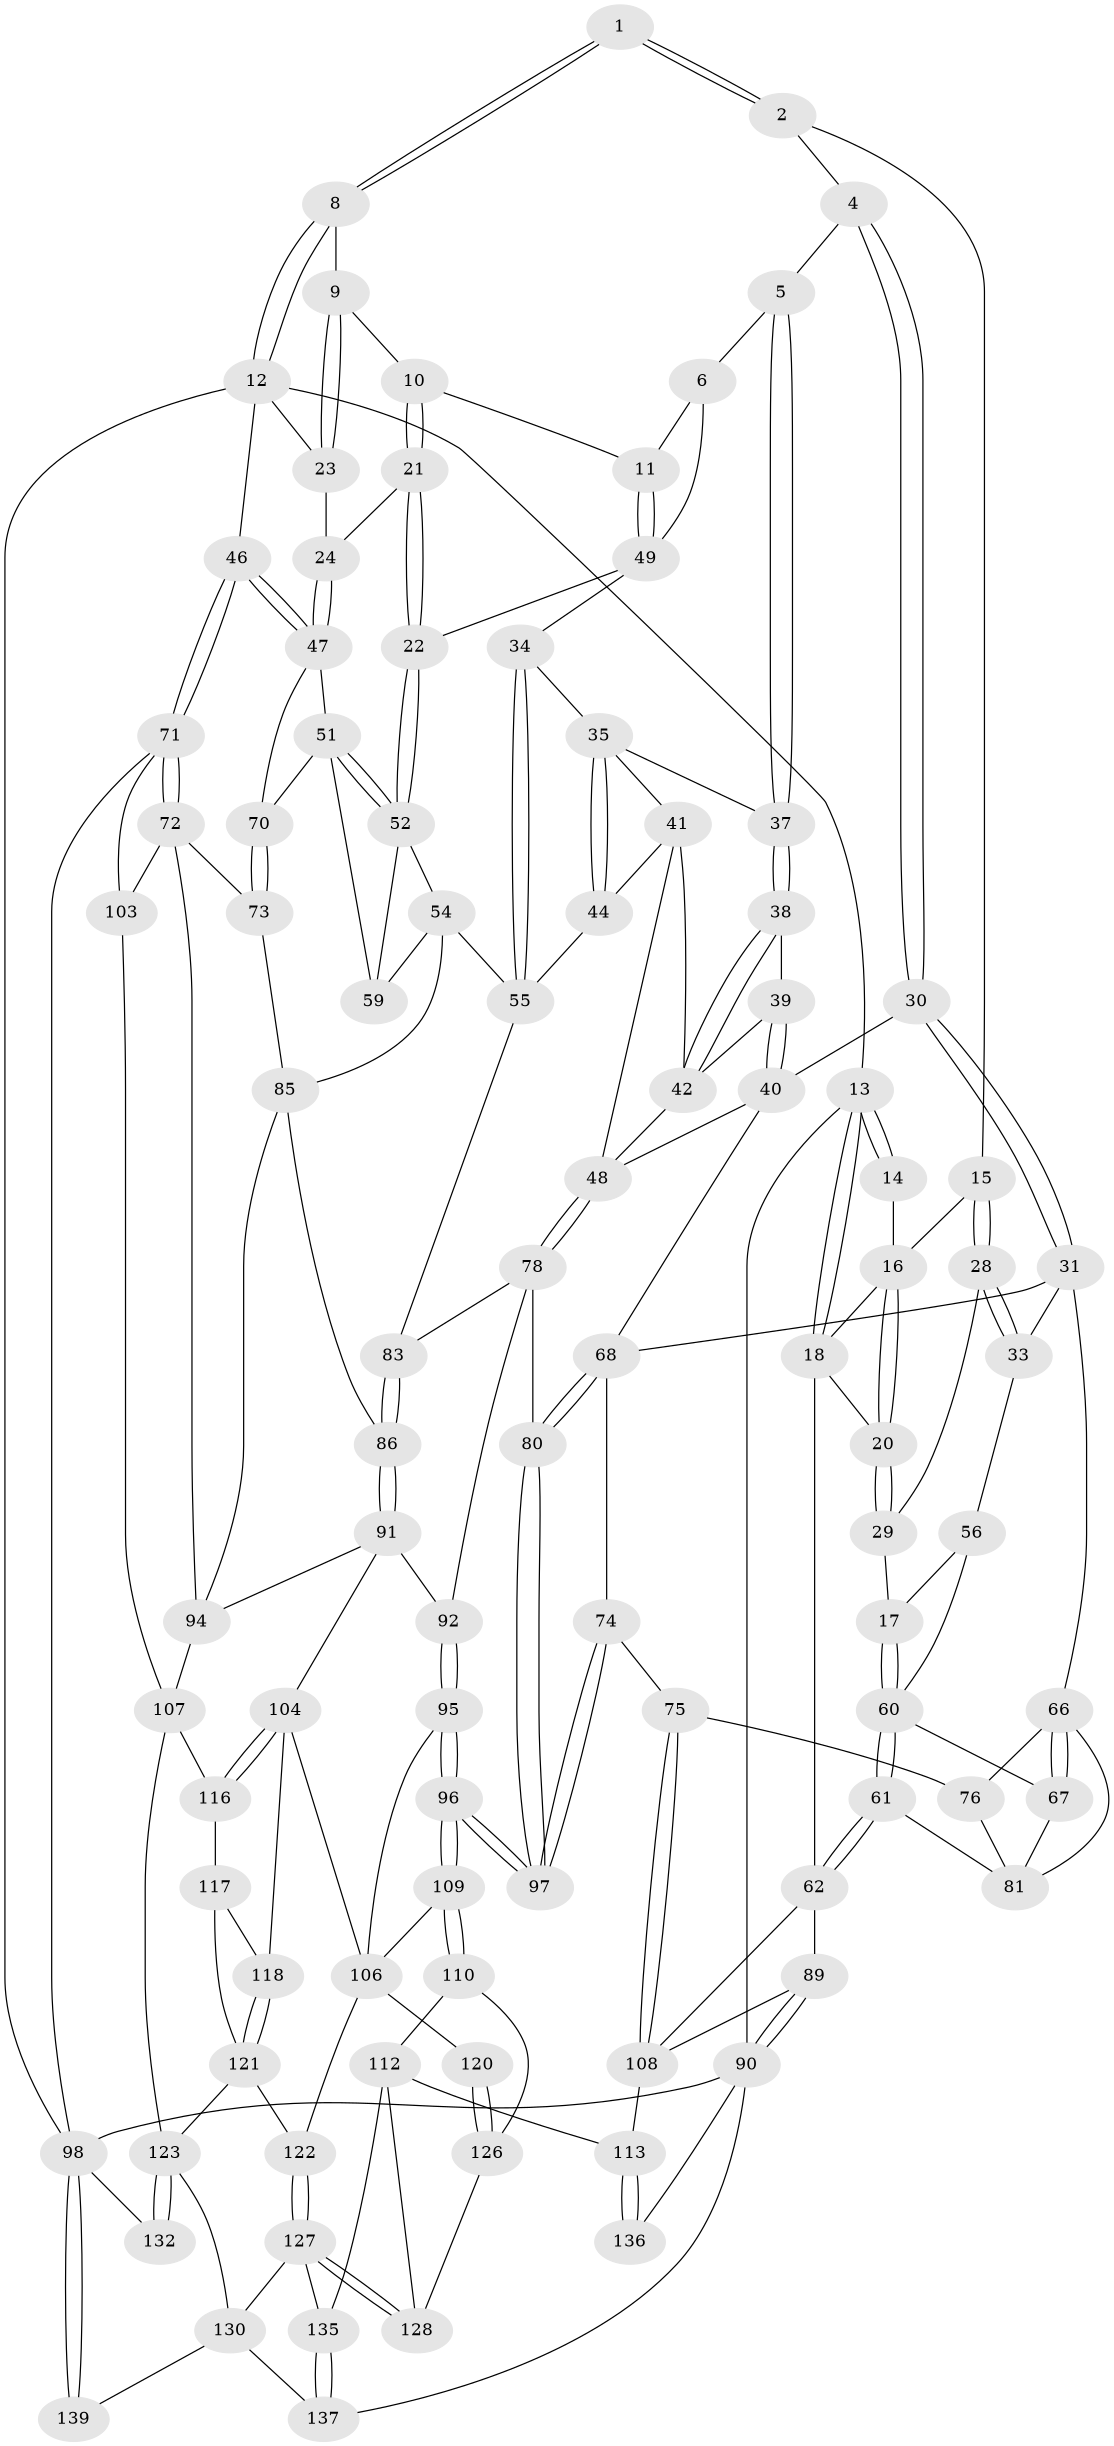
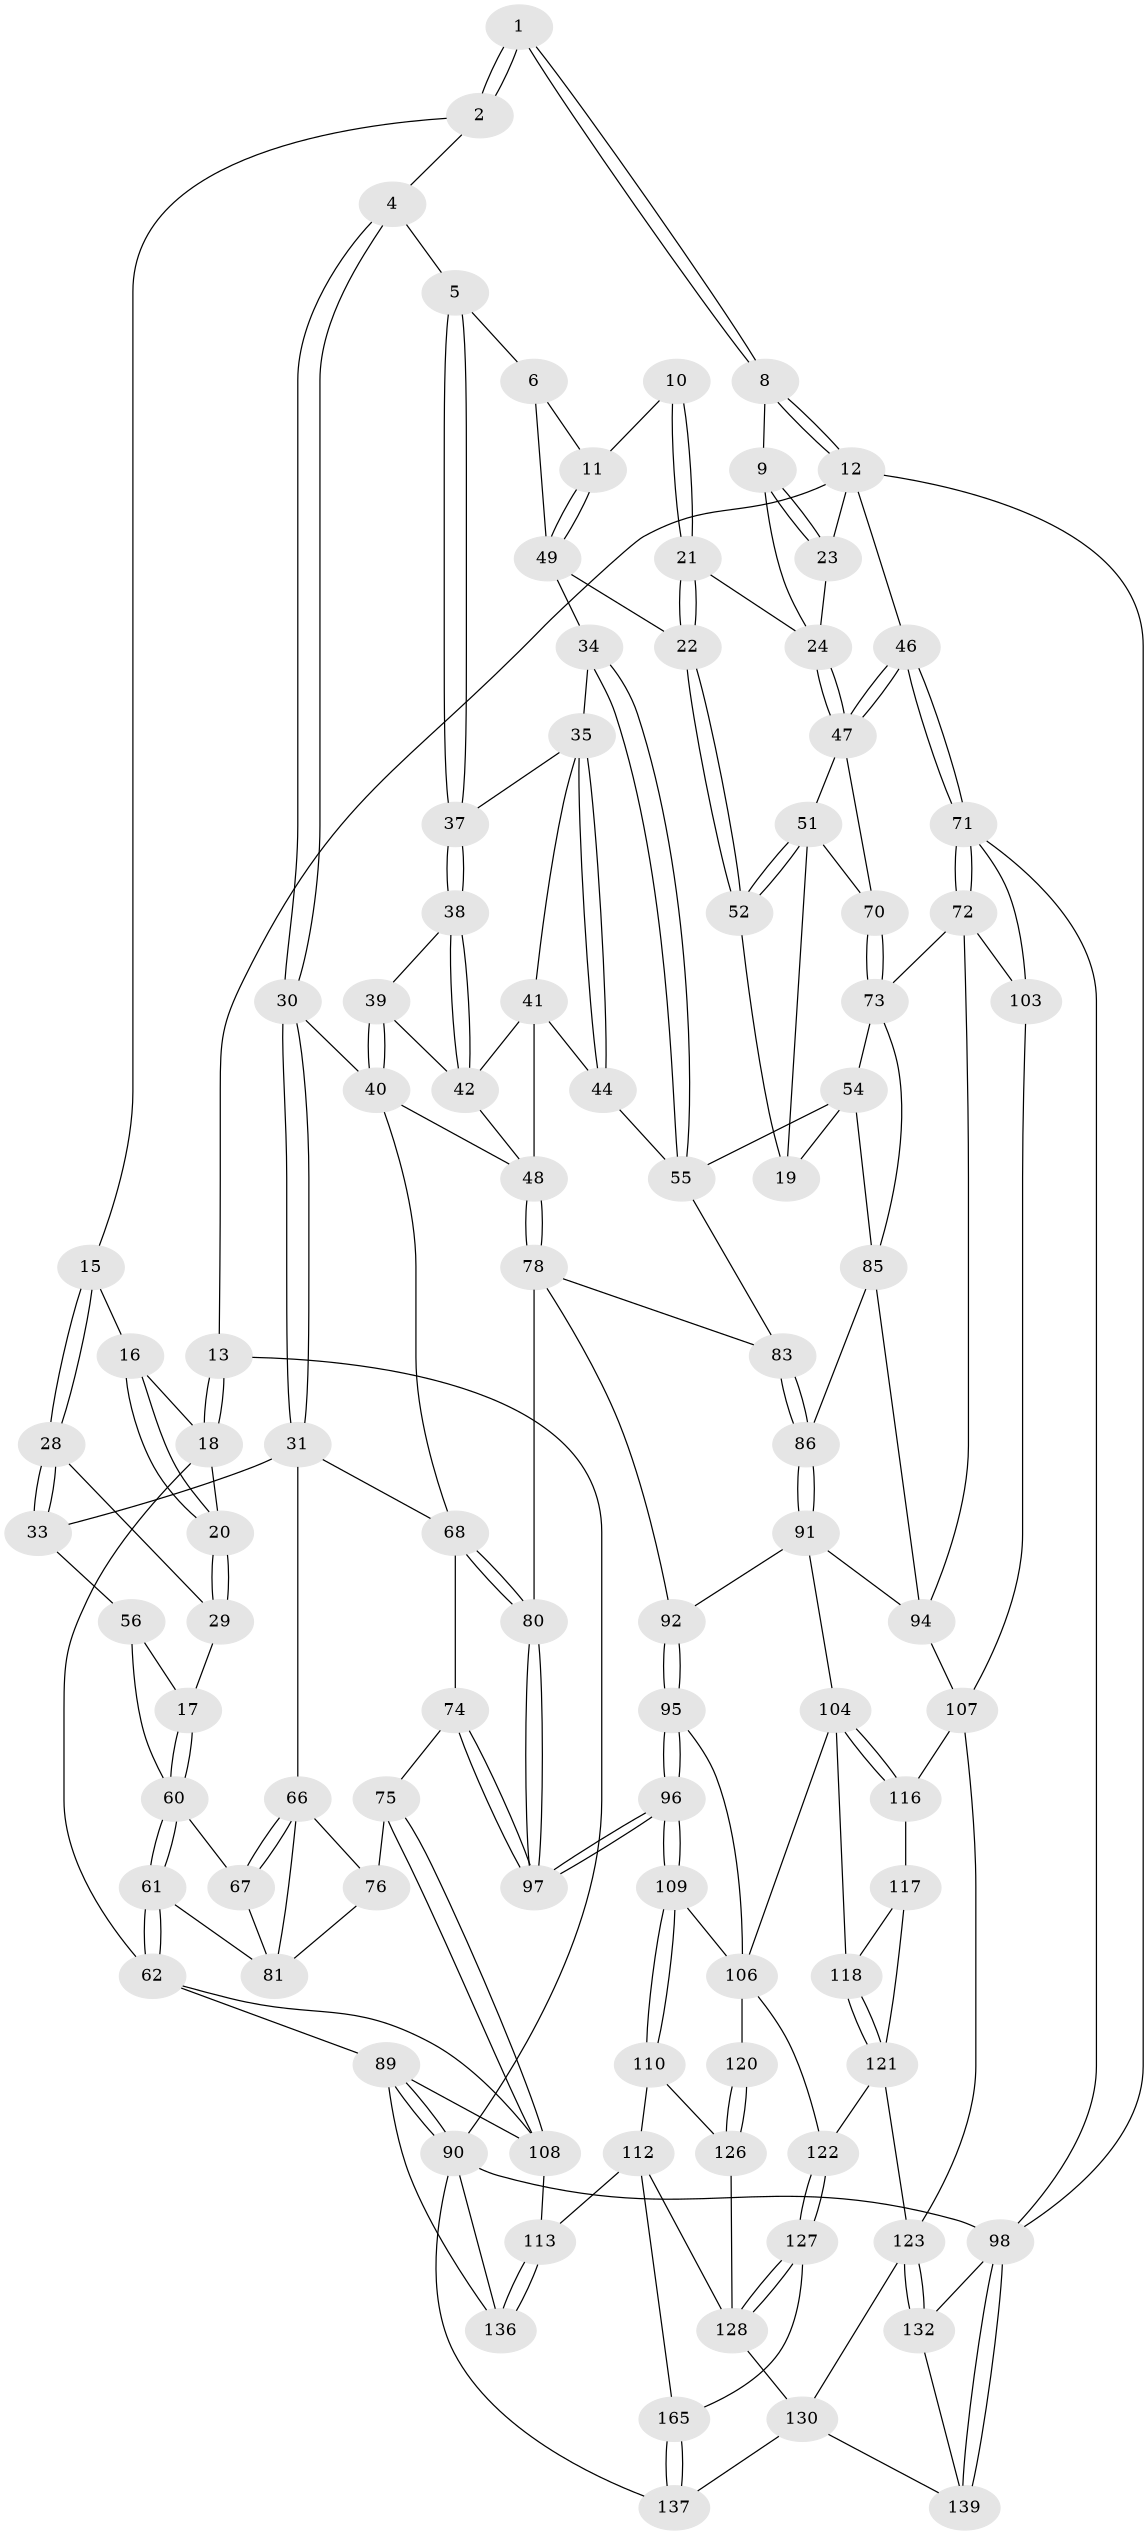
(375, 337) -> (778, 562)
(422, 869) -> (865, 1046)
(374, 1002) -> (786, 1179)
(893, 1179) -> none
none -> (423, 2205)
(265, 2286) -> (768, 2376)
(324, 2331) -> (674, 2419)
none -> (942, 2419)
